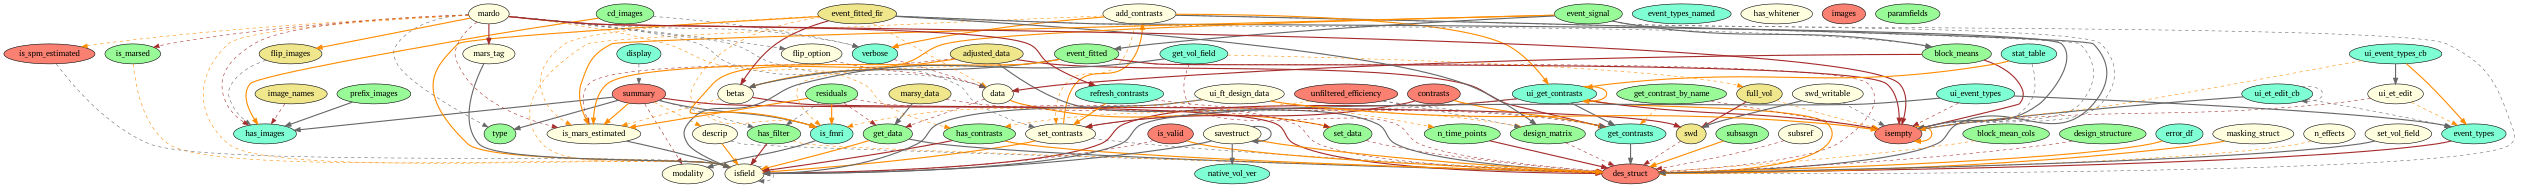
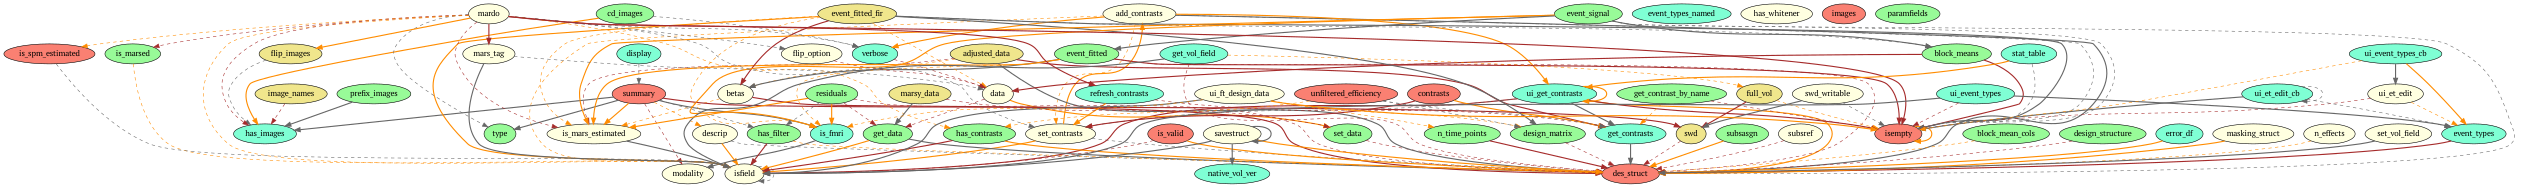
(746, 49) -> (653, 66)
(855, 70) -> (855, 70)
